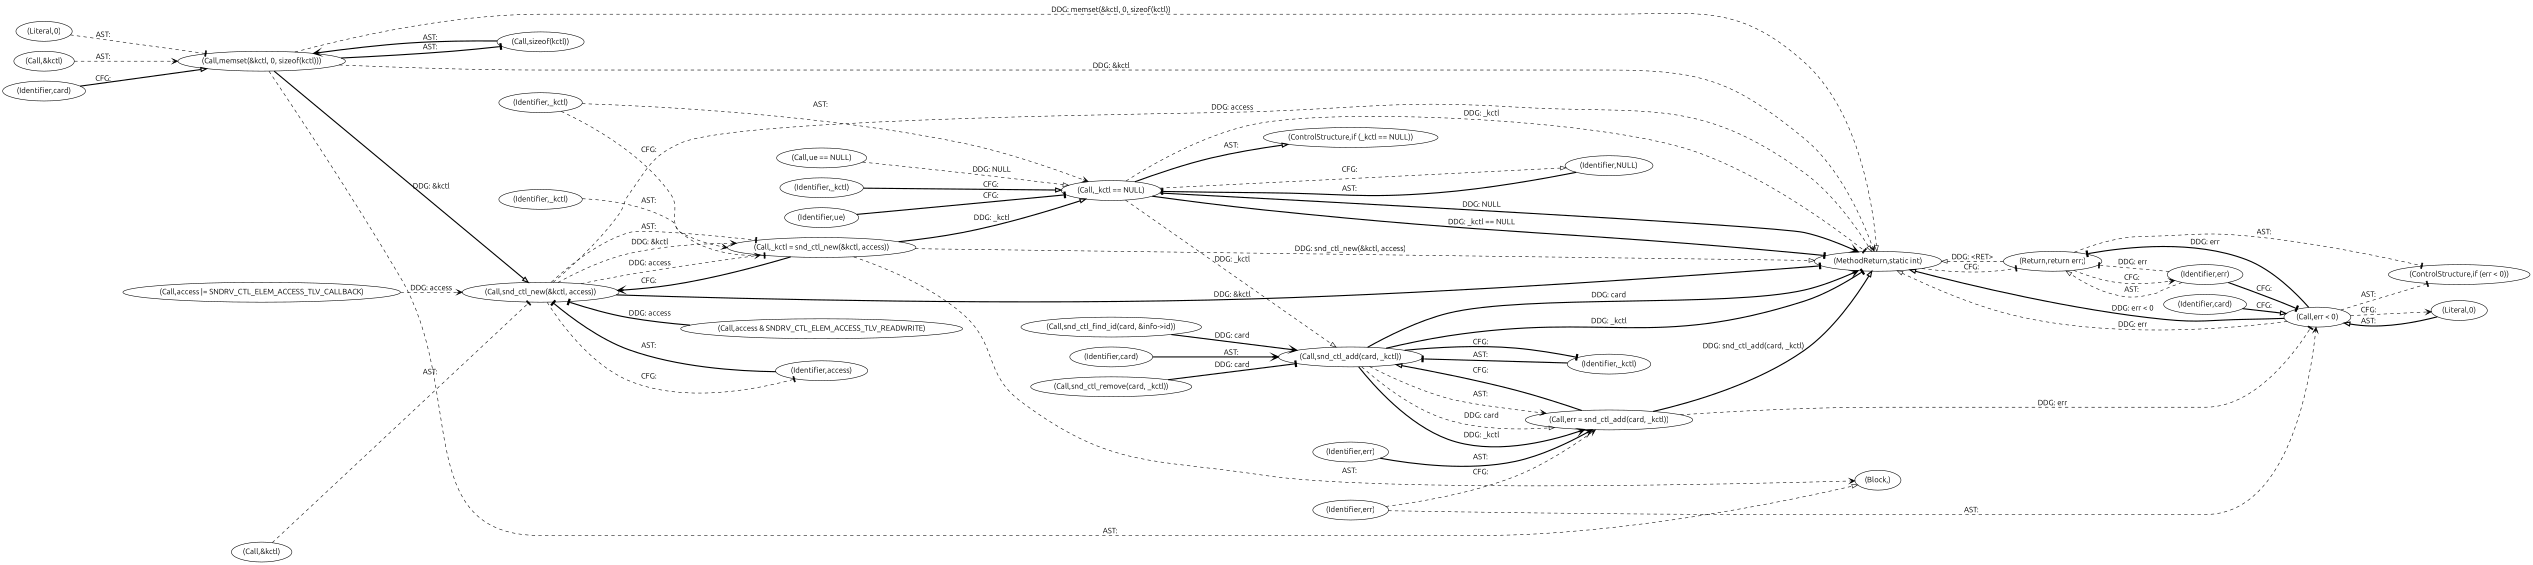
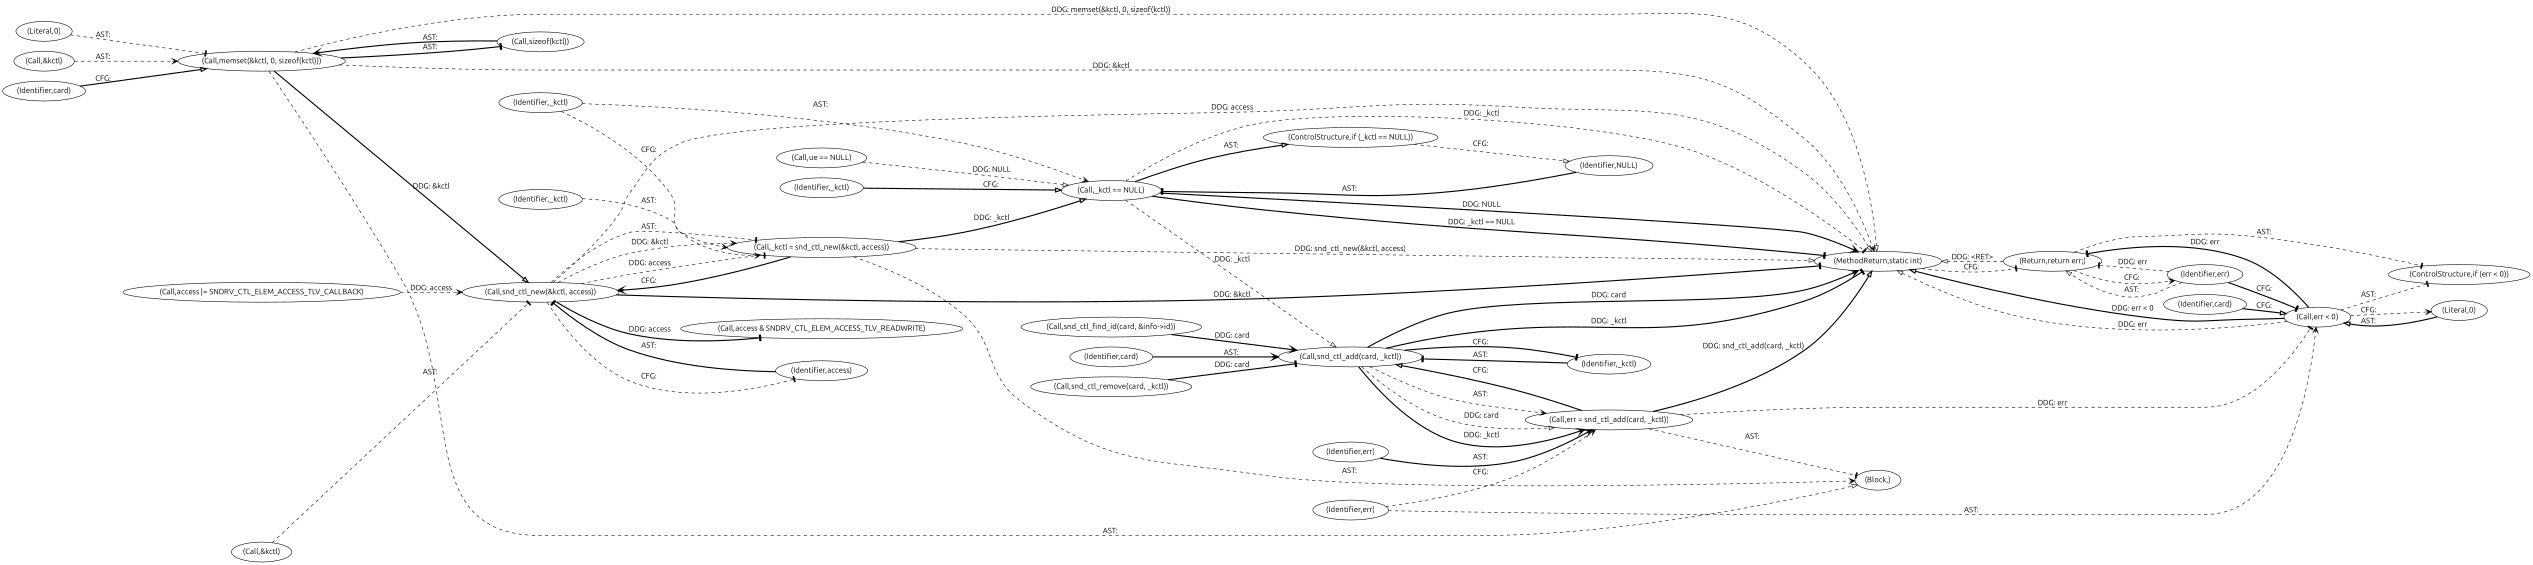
(1360, 178) -> (1489, 153)
(822, 218) -> none
(629, 318) -> (654, 338)
none -> (1752, 452)
